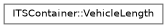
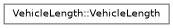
(84, 14) -> (87, 14)
